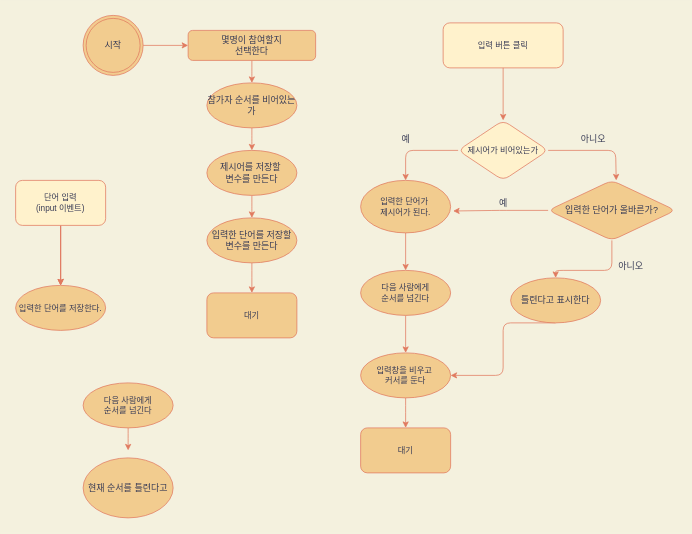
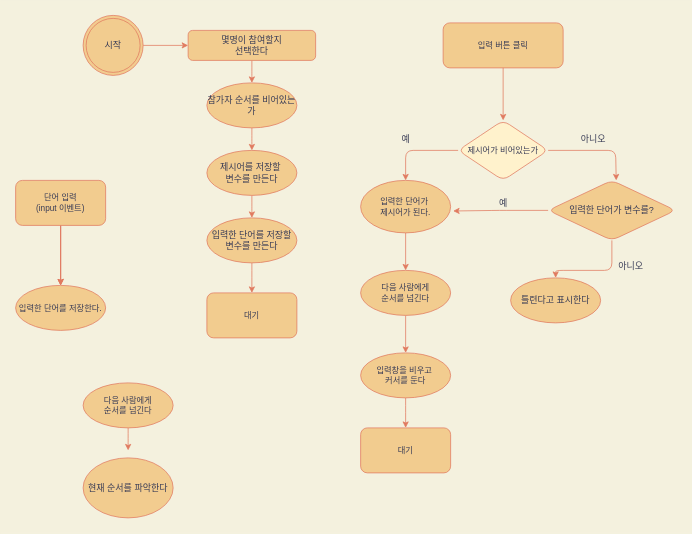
(503, 45) -> (503, 45)
(60, 203) -> (60, 203)
(612, 210) -> (612, 210)
(480, 375) -> none
(128, 488) -> (128, 488)
